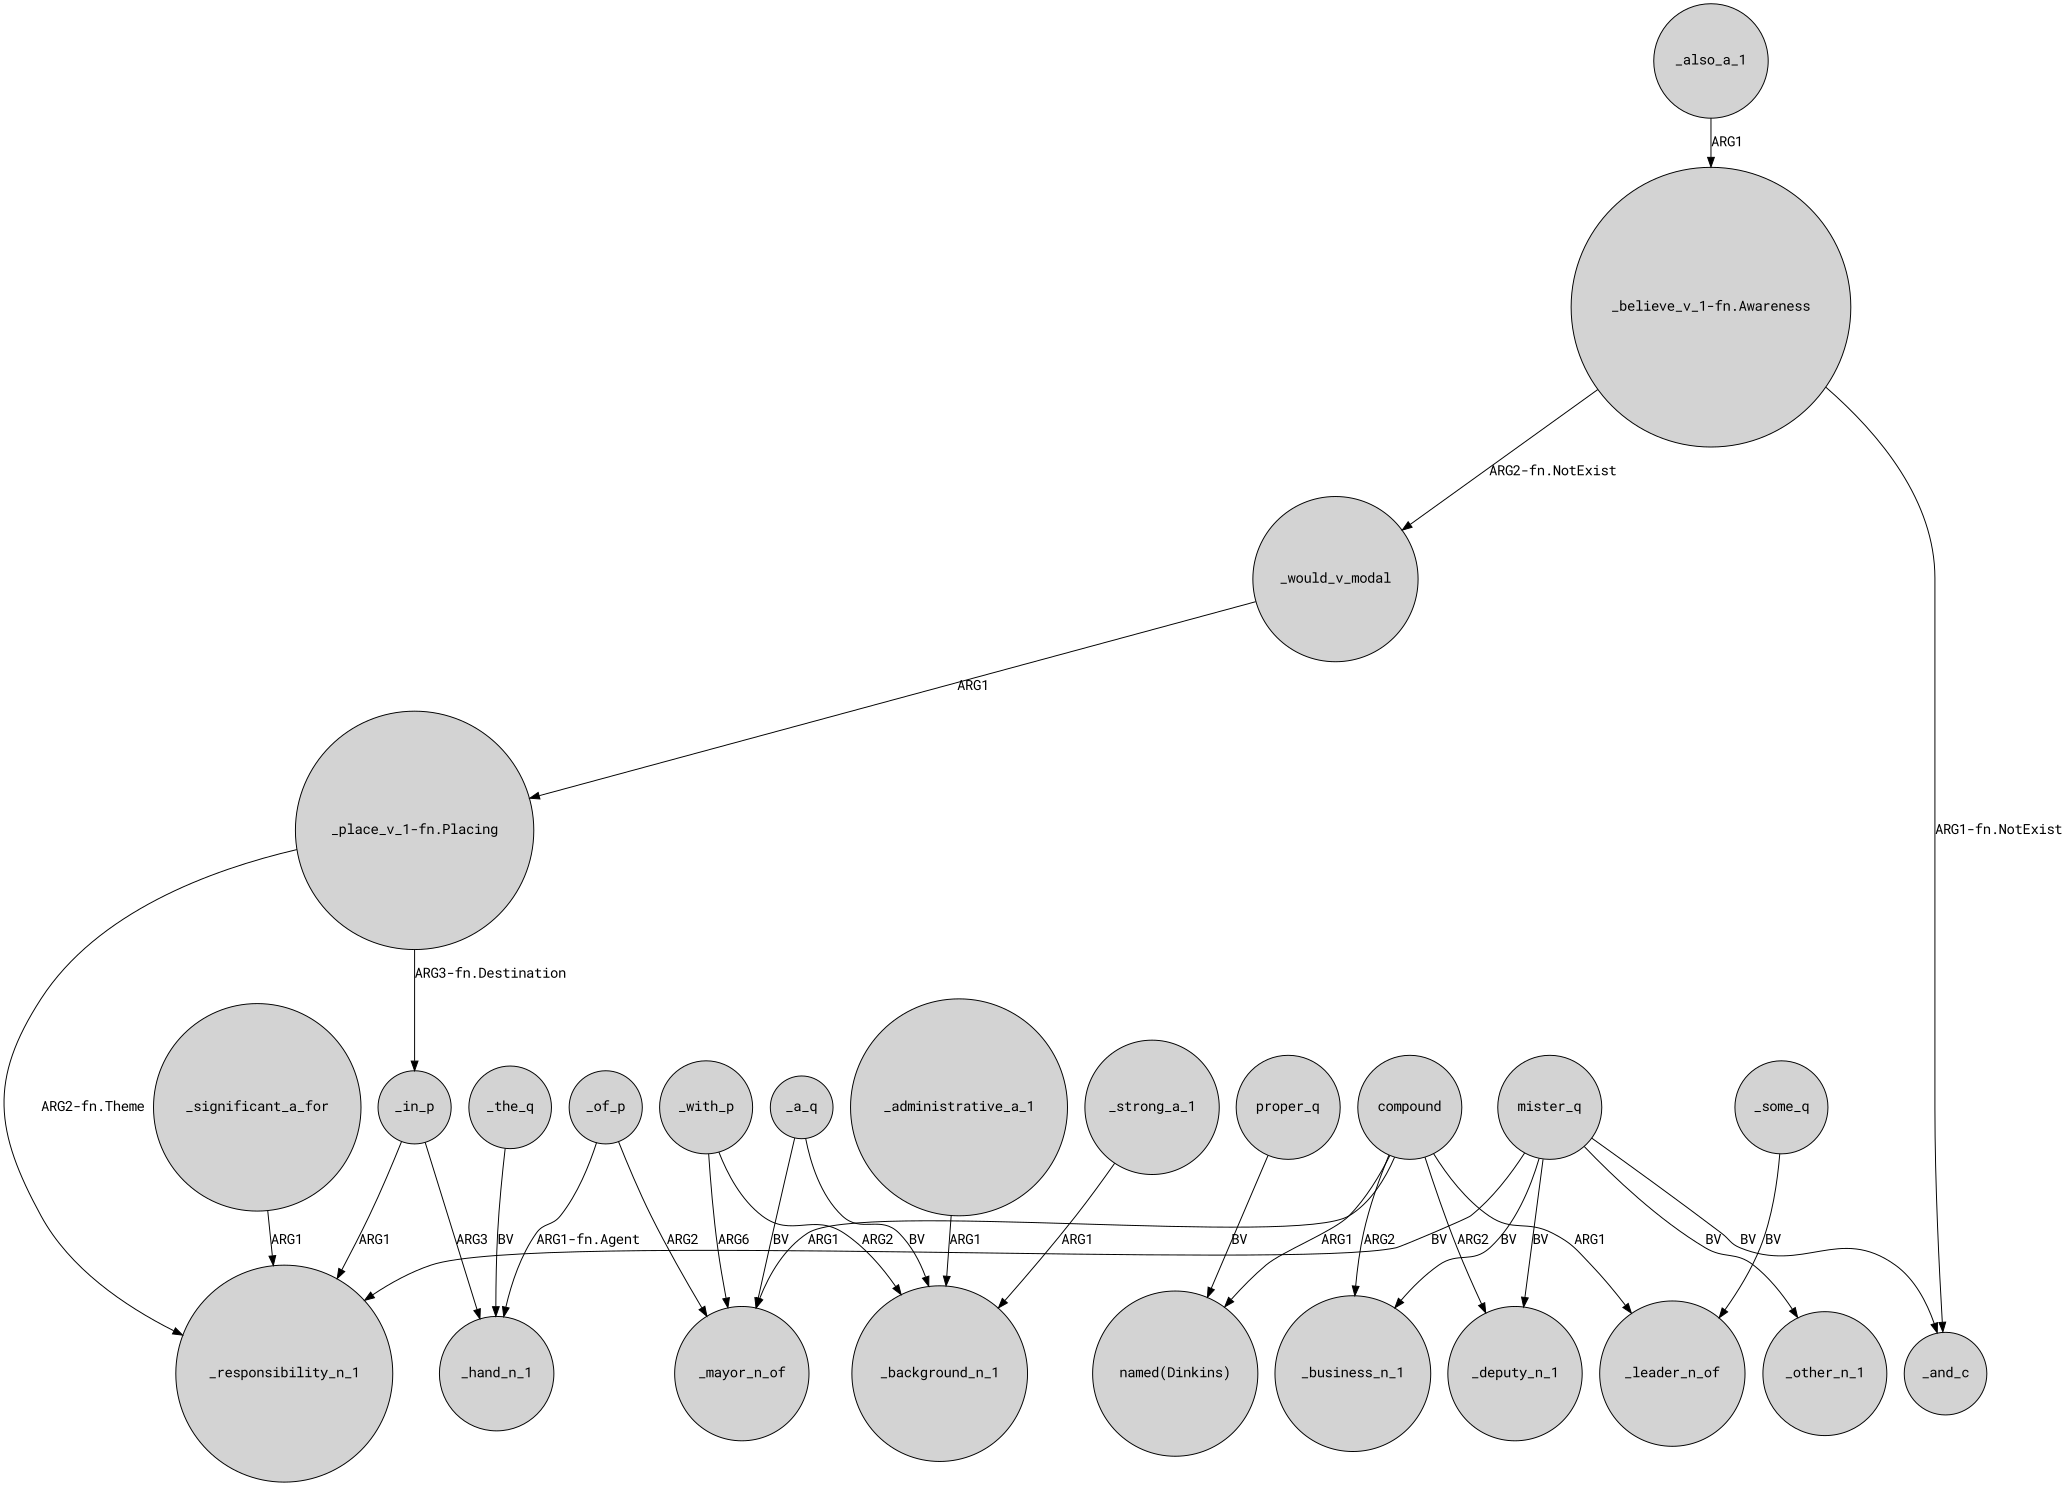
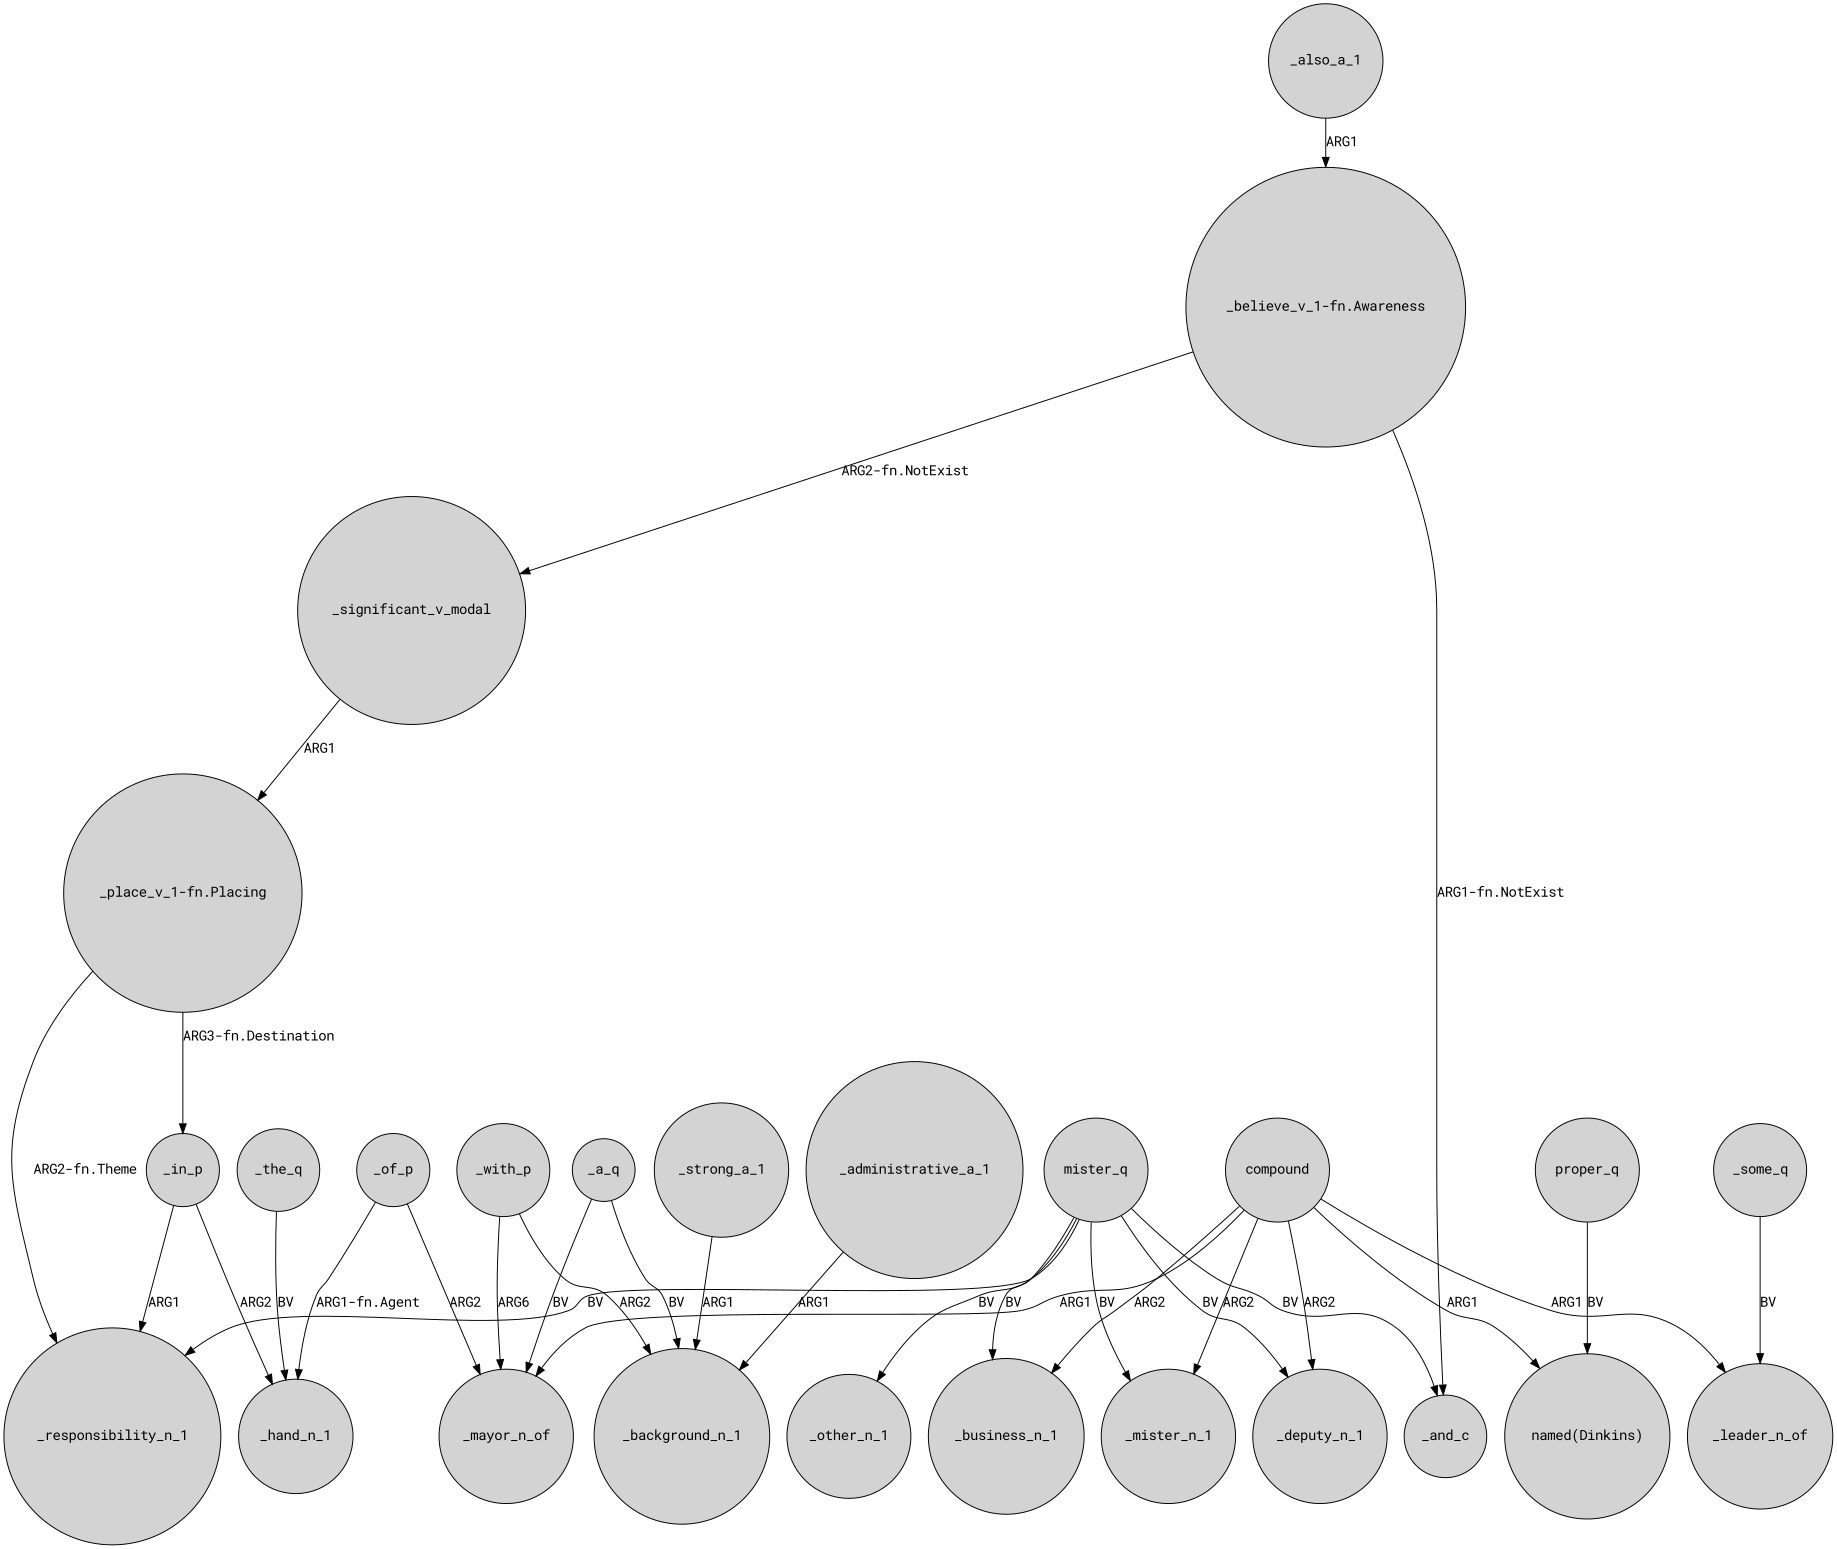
(1335, 579) -> (412, 611)
(257, 1107) -> none
(473, 1240) -> (256, 1303)
none -> (1168, 1436)
